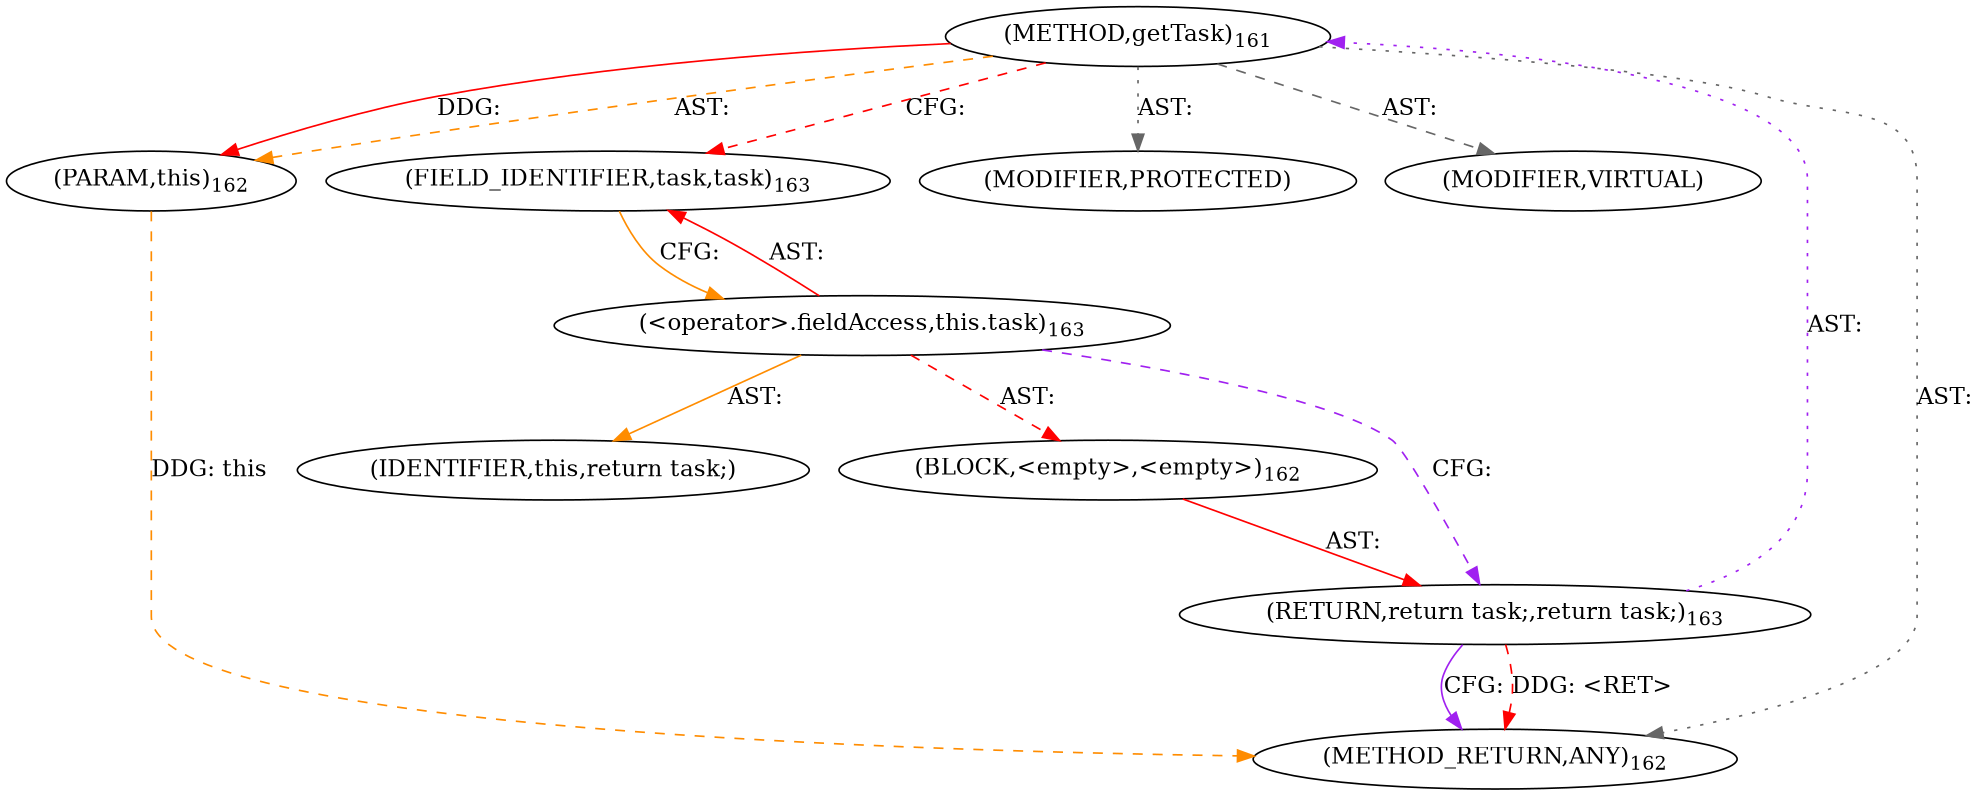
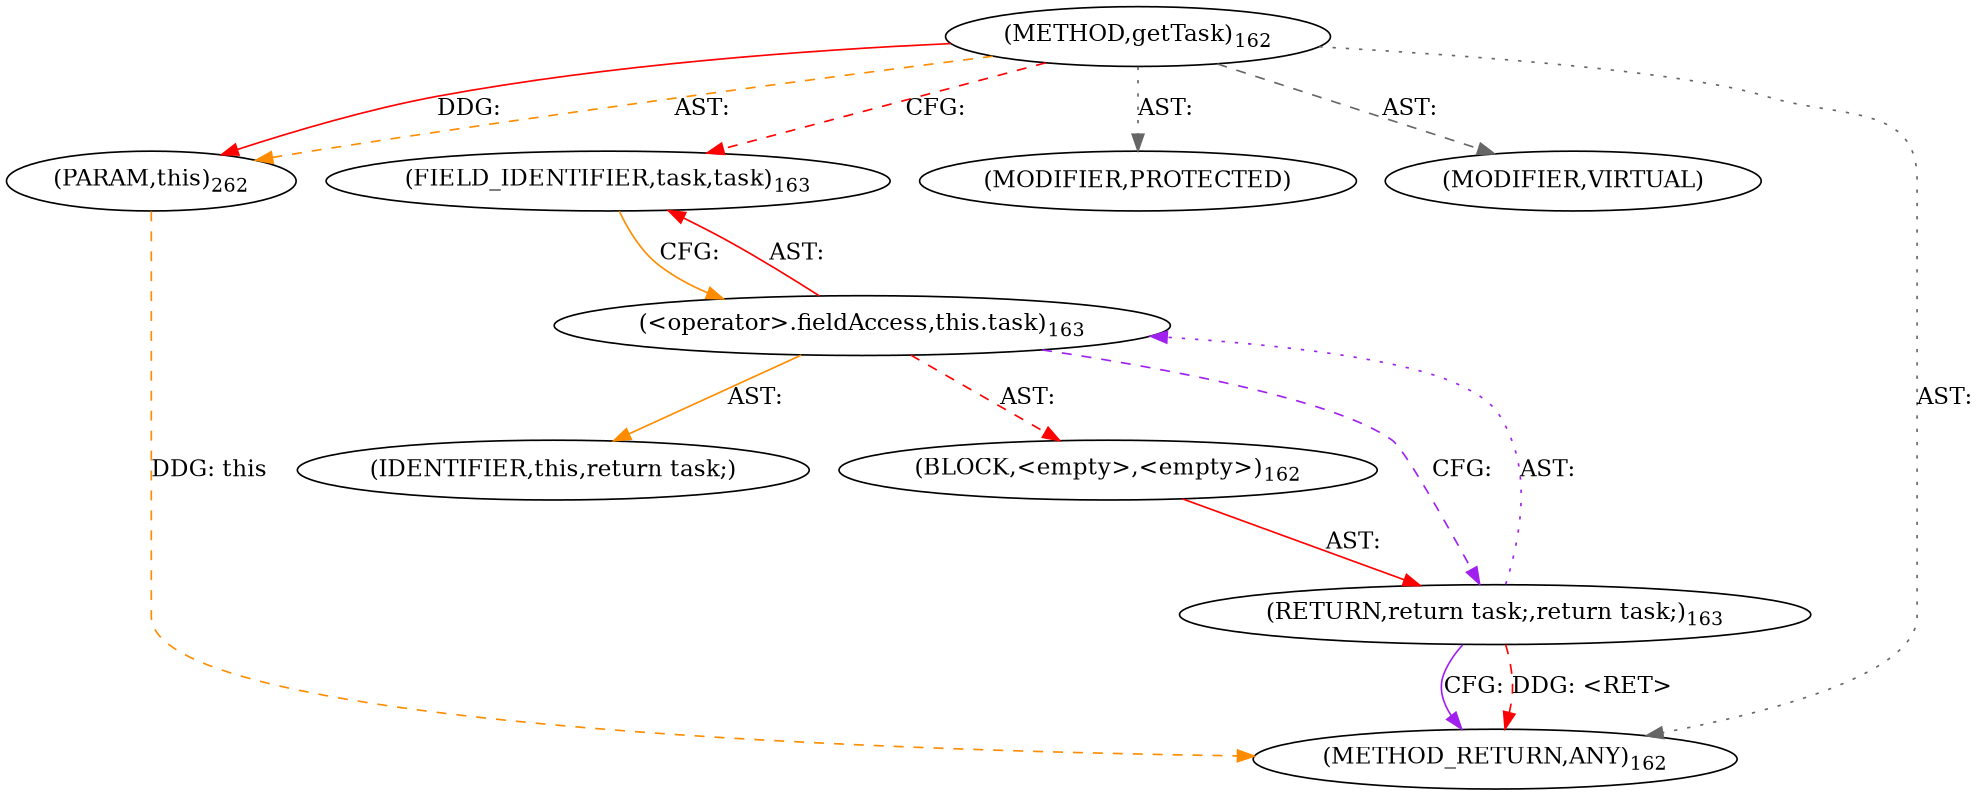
(1253, 34) -> (1253, 34)
(1802, 165) -> (1426, 373)
(230, 179) -> (230, 179)
